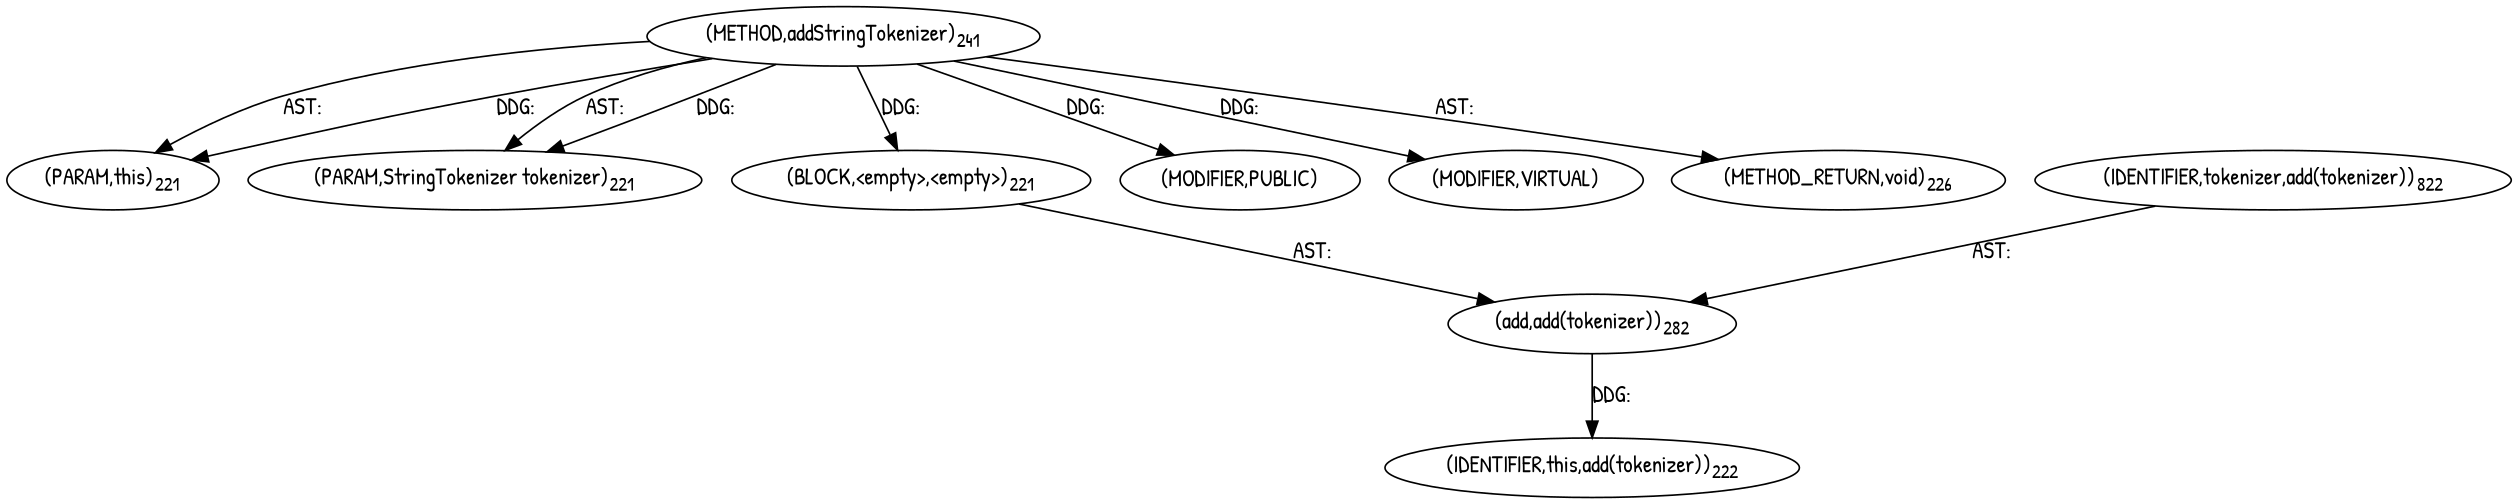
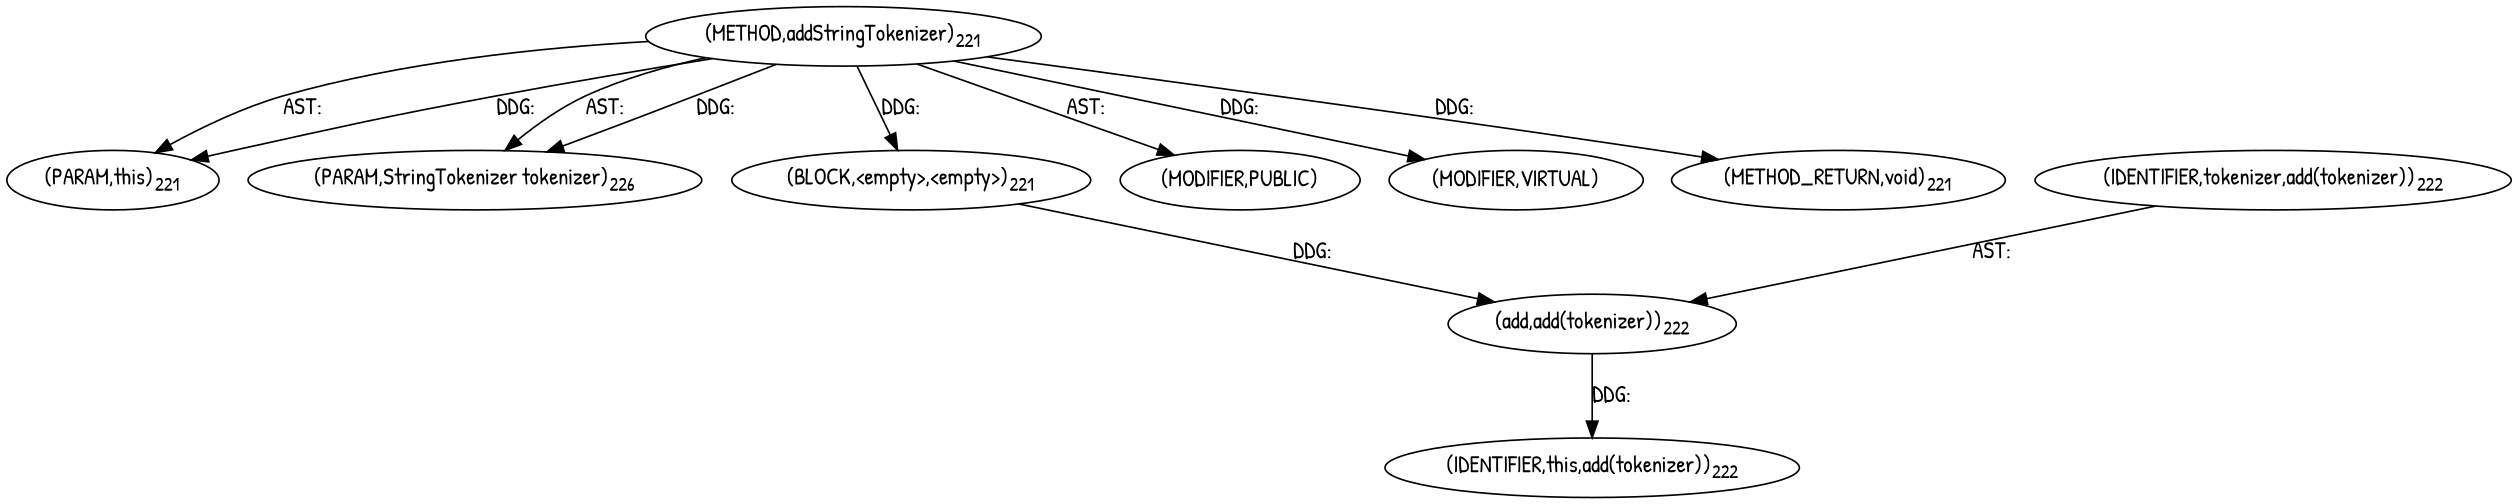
(969, 34) -> (969, 34)
(1089, 108) -> (1089, 108)
(1457, 108) -> (1457, 108)
(623, 178) -> (623, 178)
(1940, 178) -> (1940, 178)
(2430, 178) -> (2430, 178)
(1315, 252) -> (1315, 252)
(1676, 321) -> (1676, 321)
